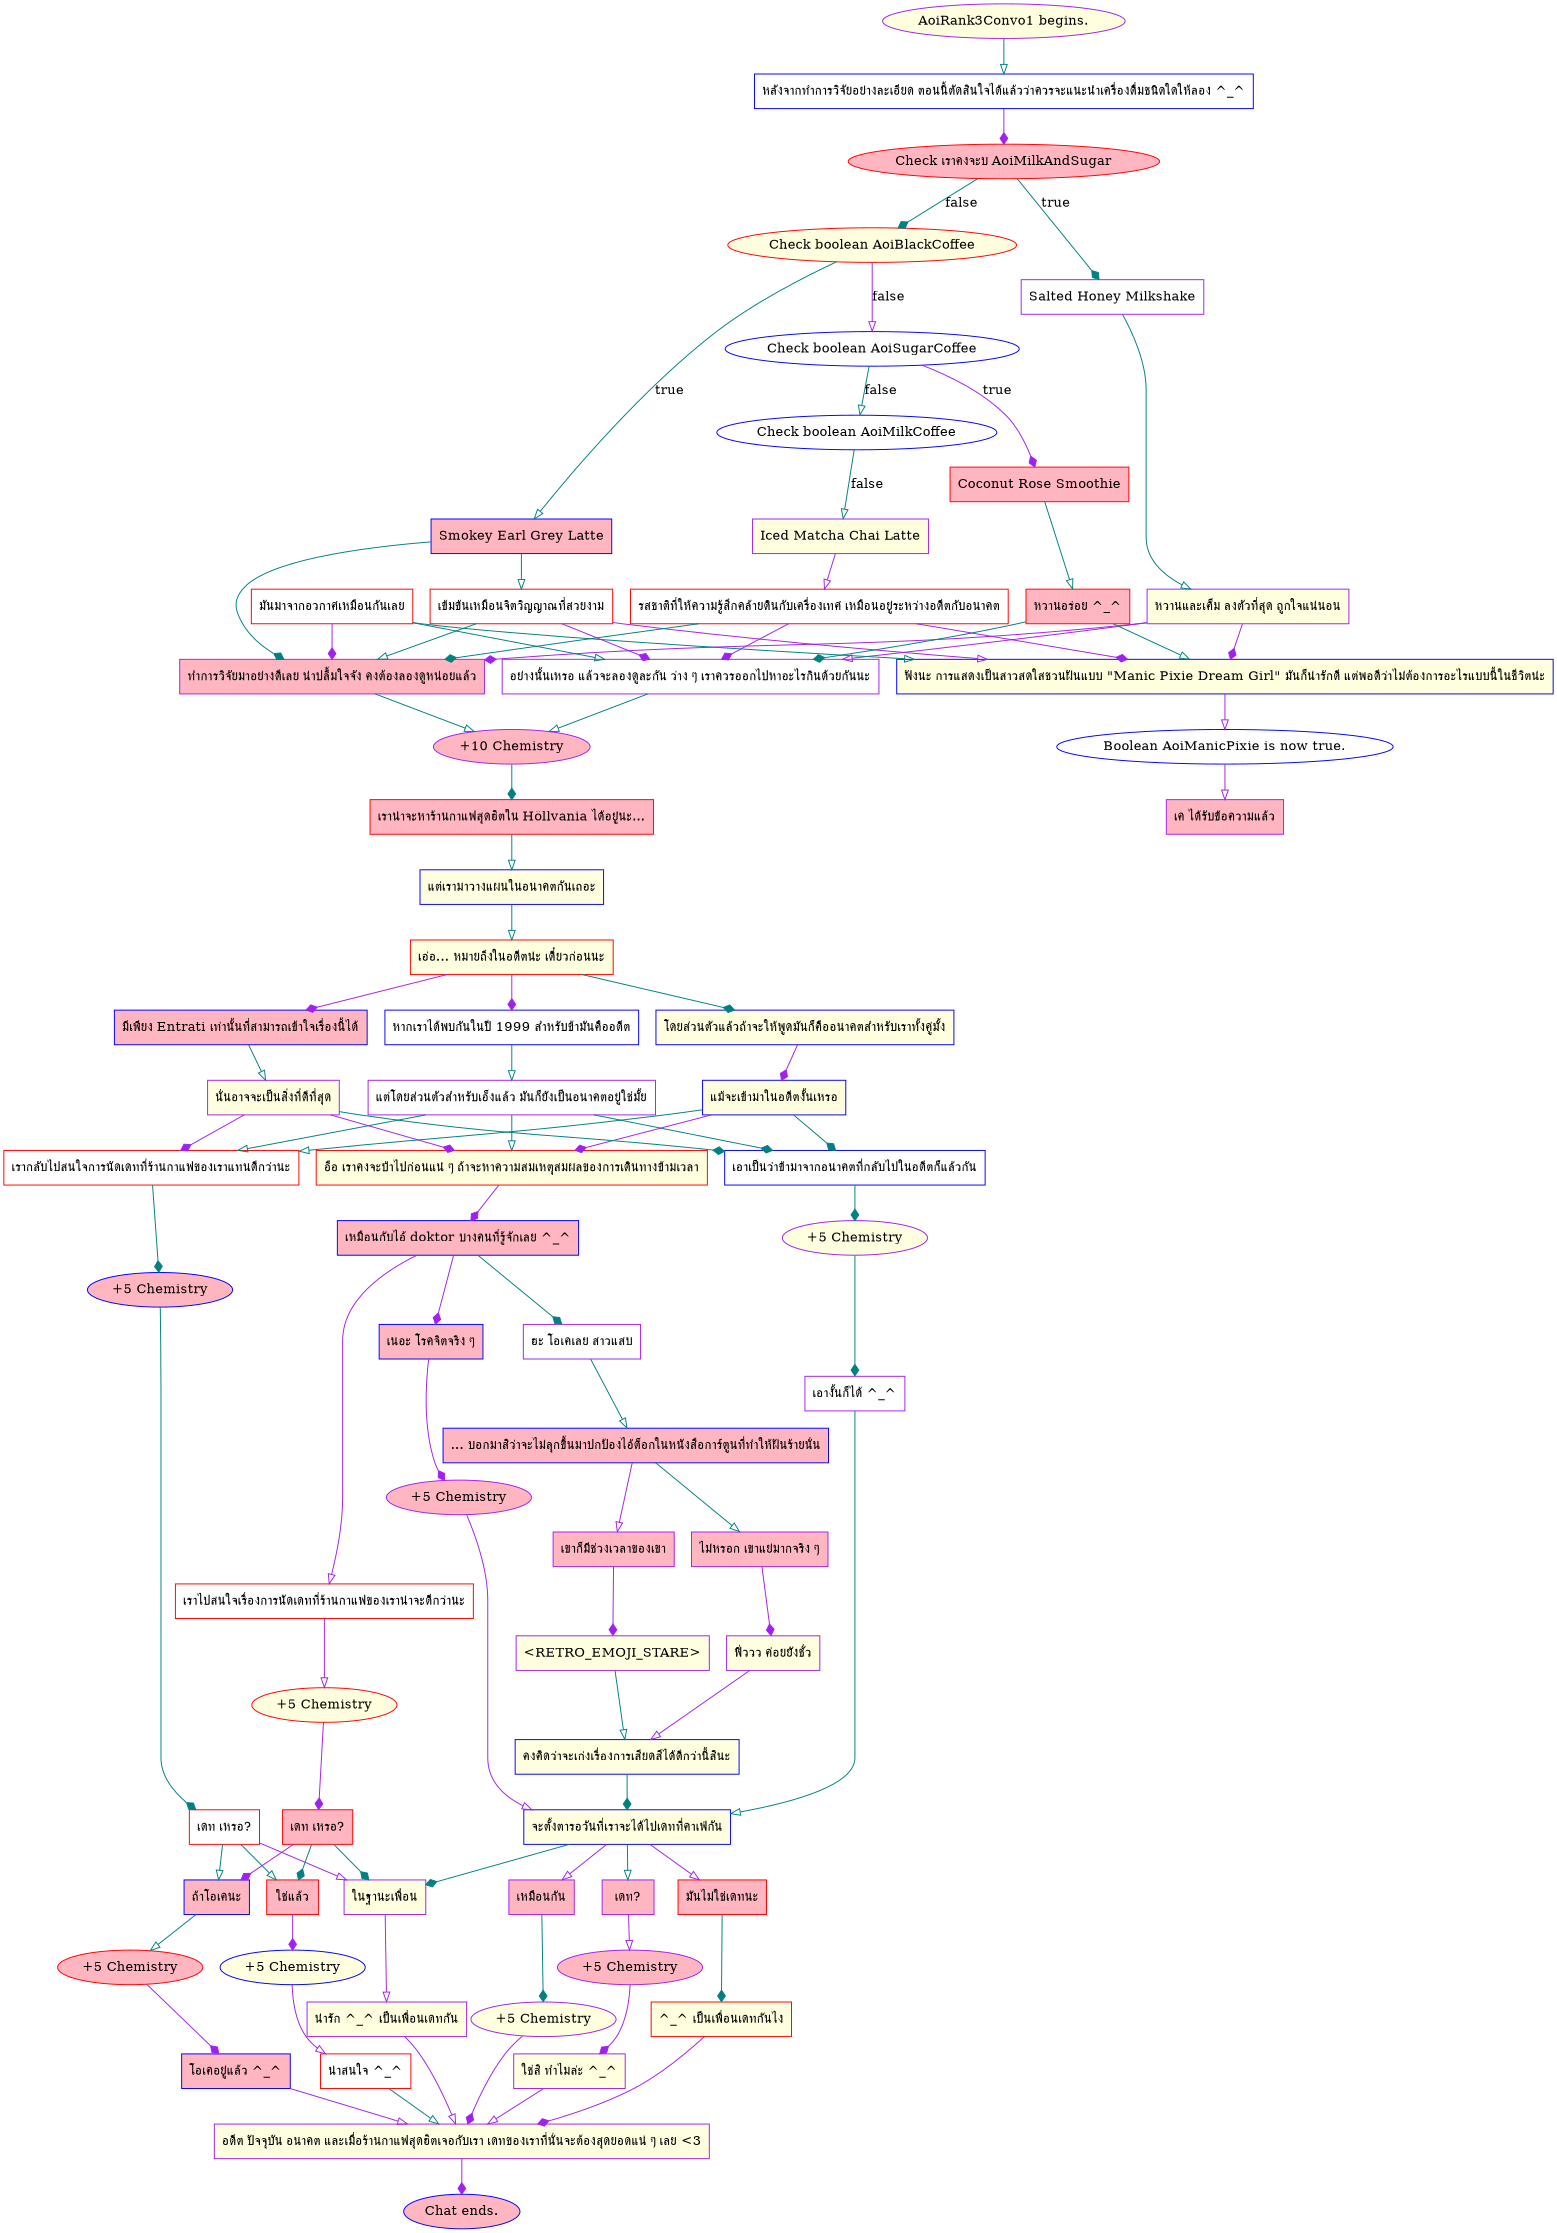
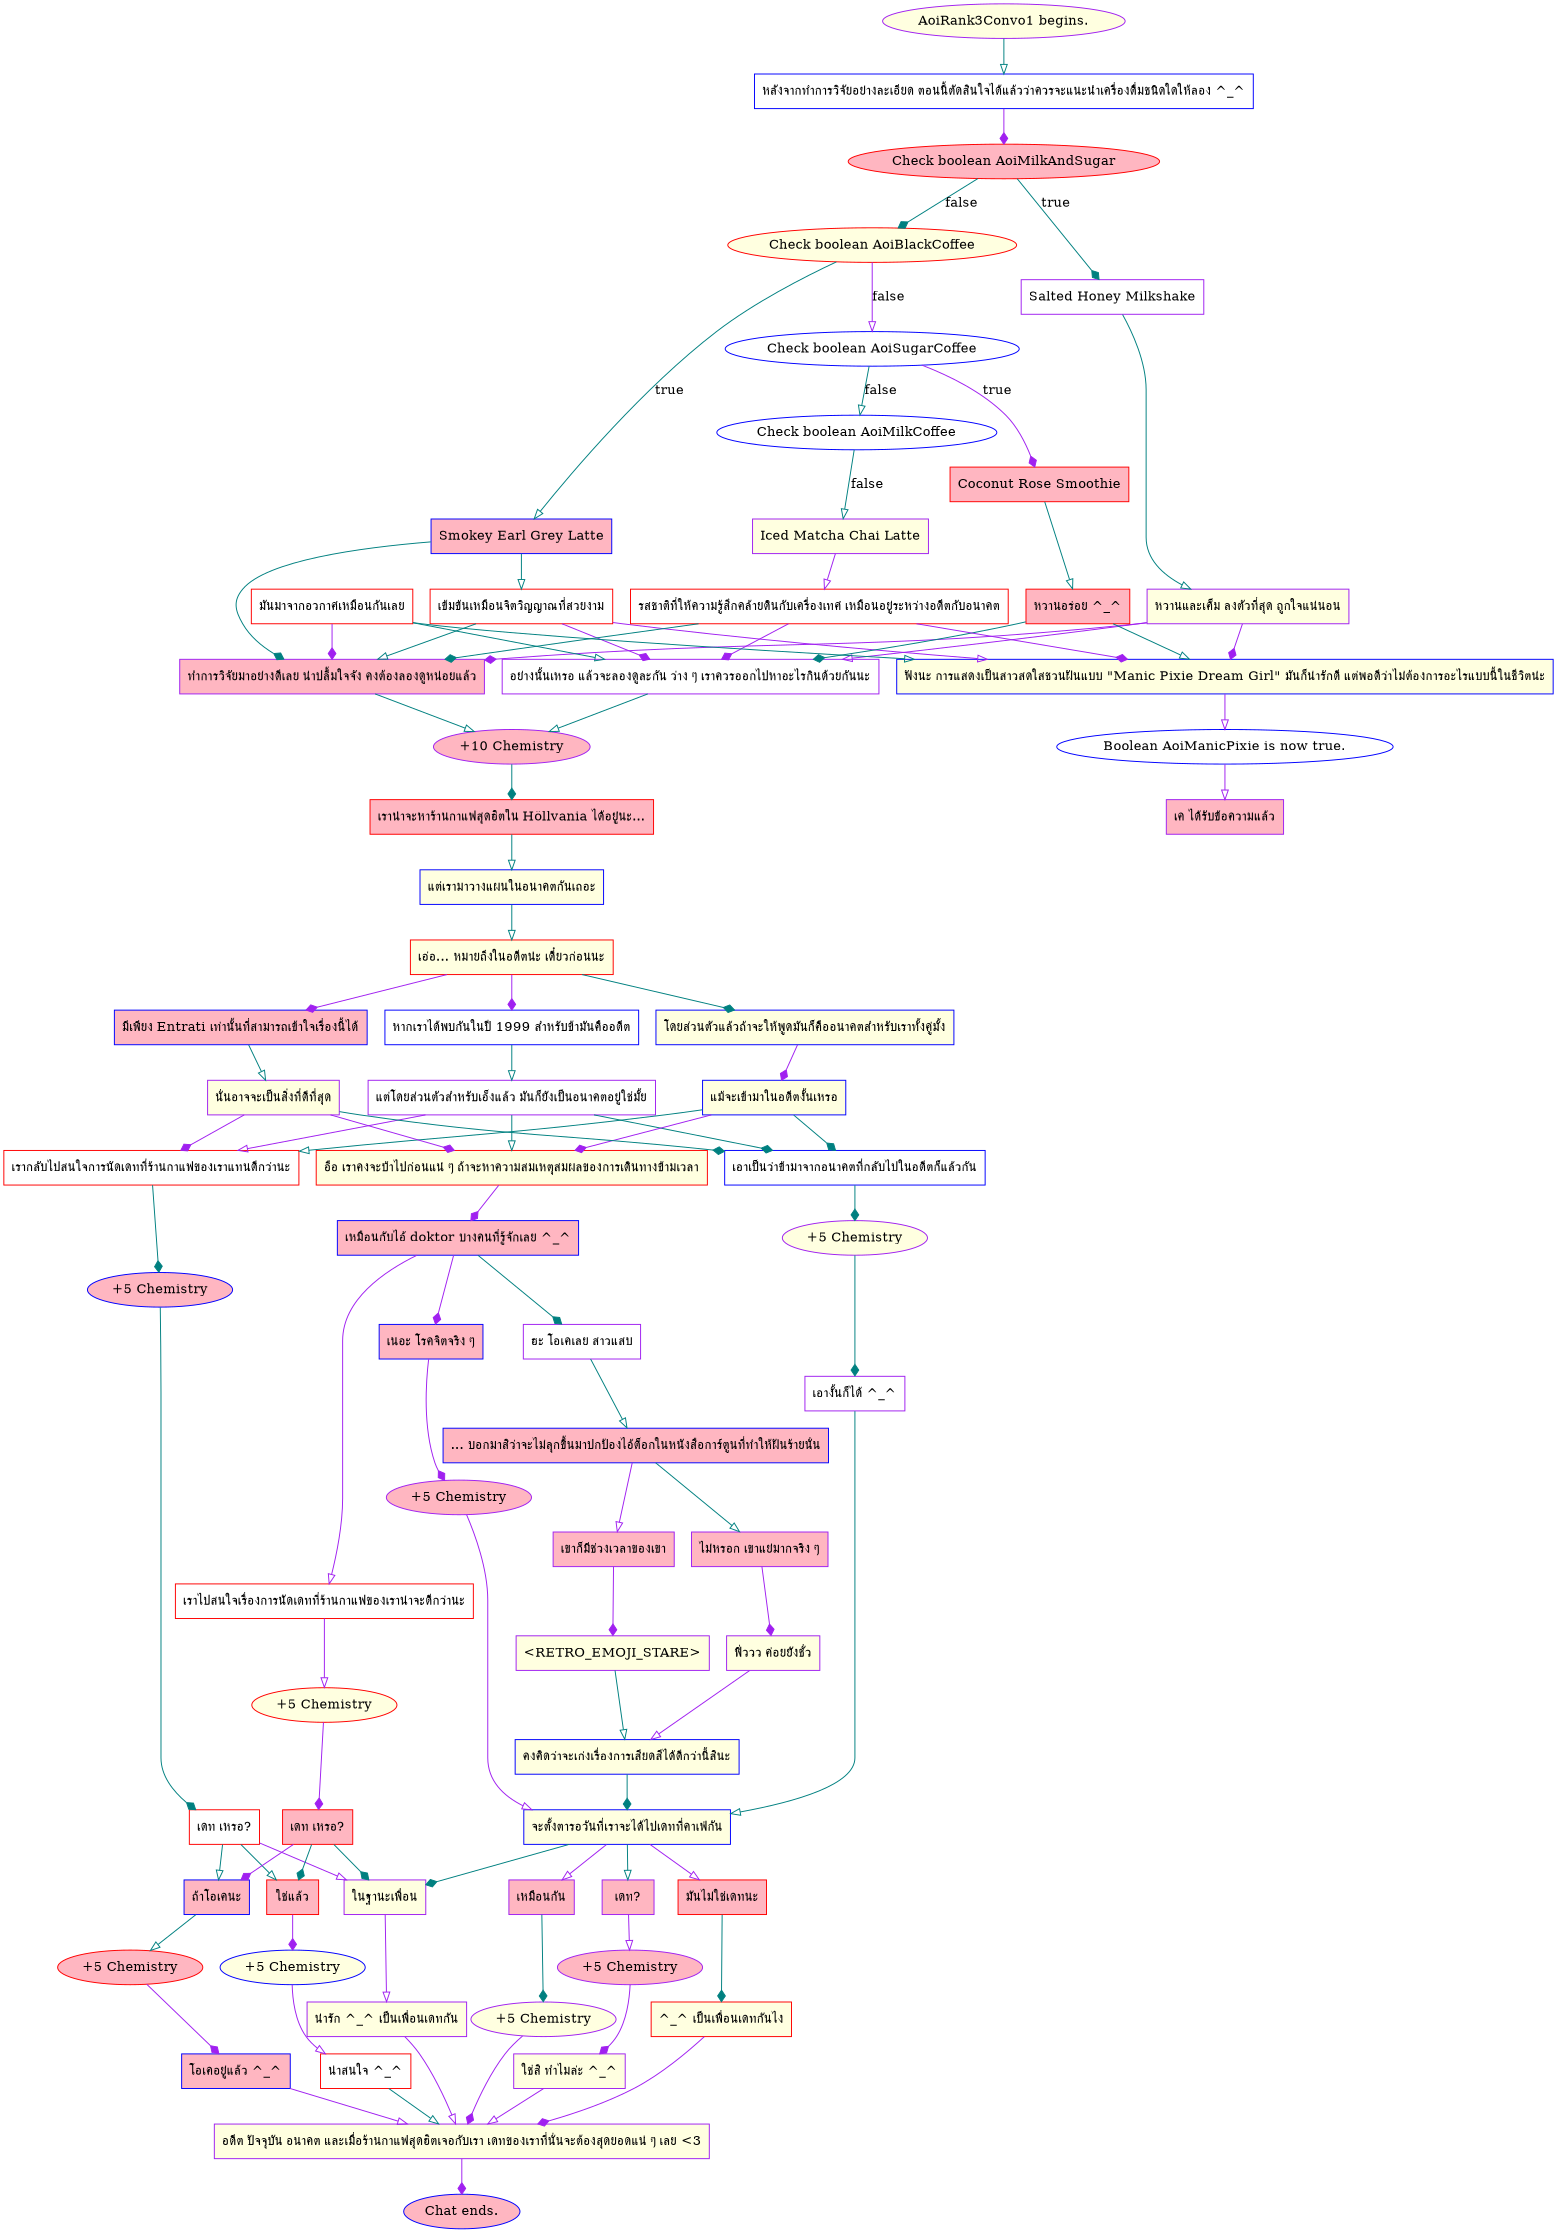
(1004, 161) -> (1004, 161)
(336, 1132) -> (336, 1132)
